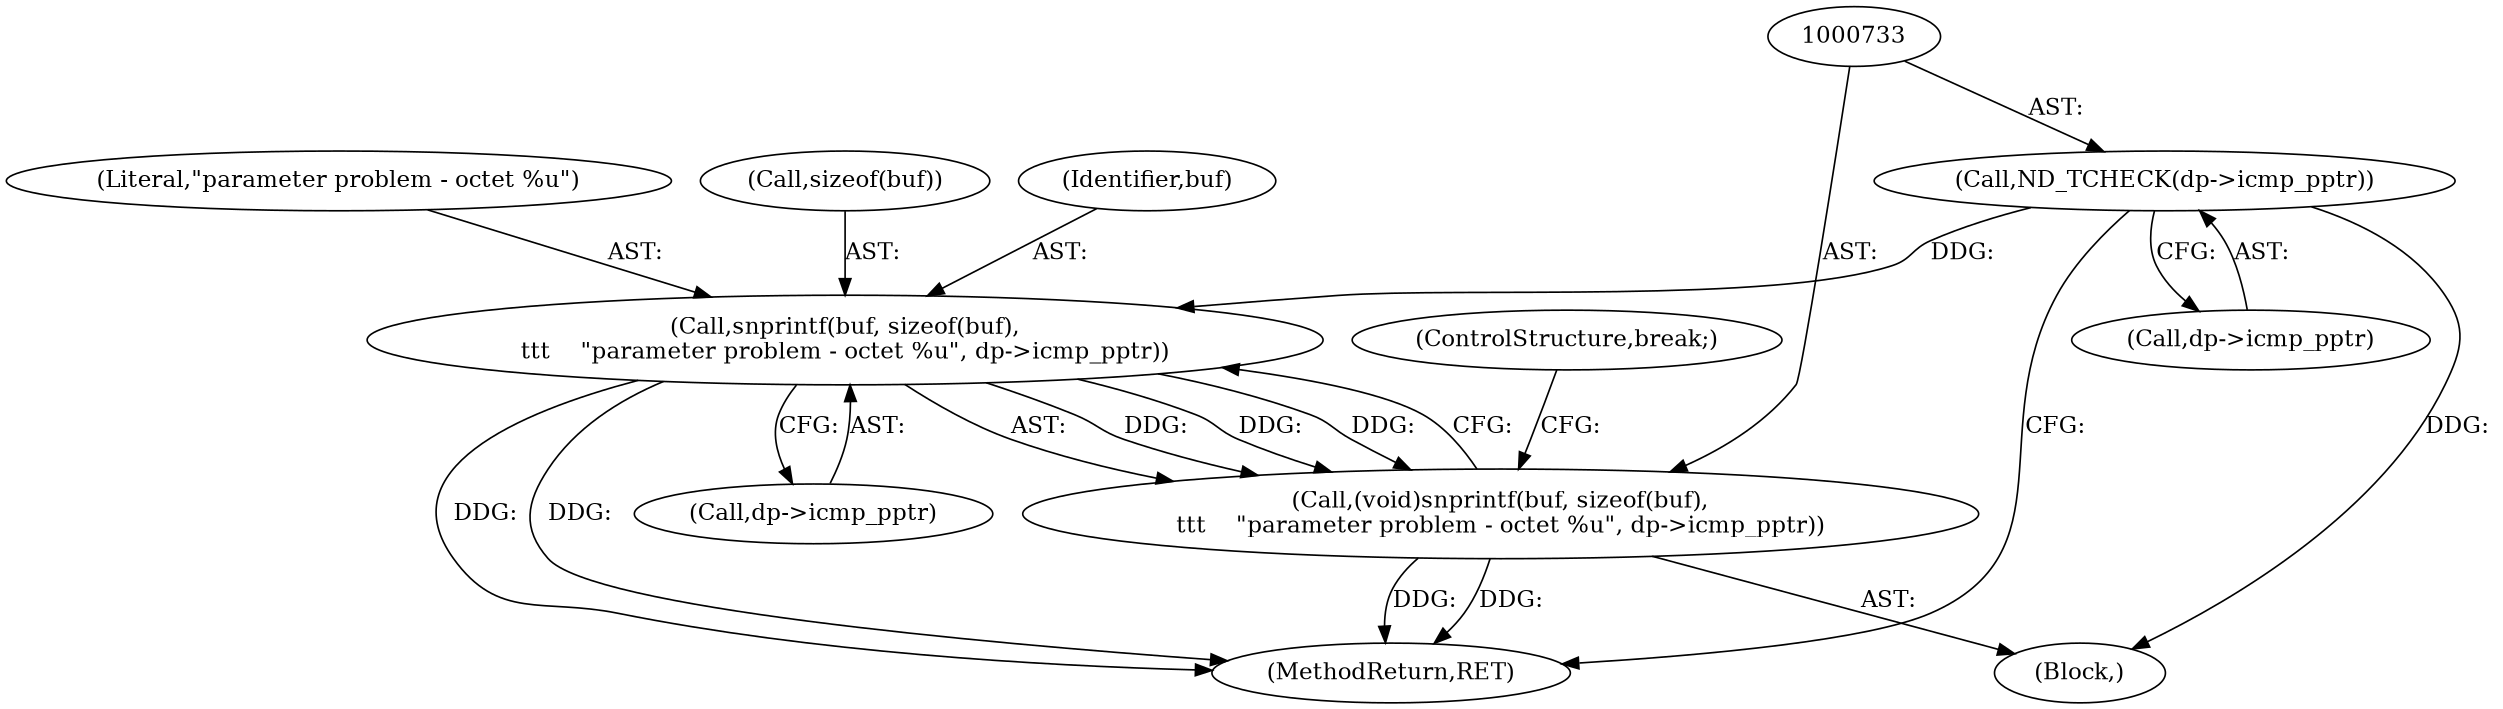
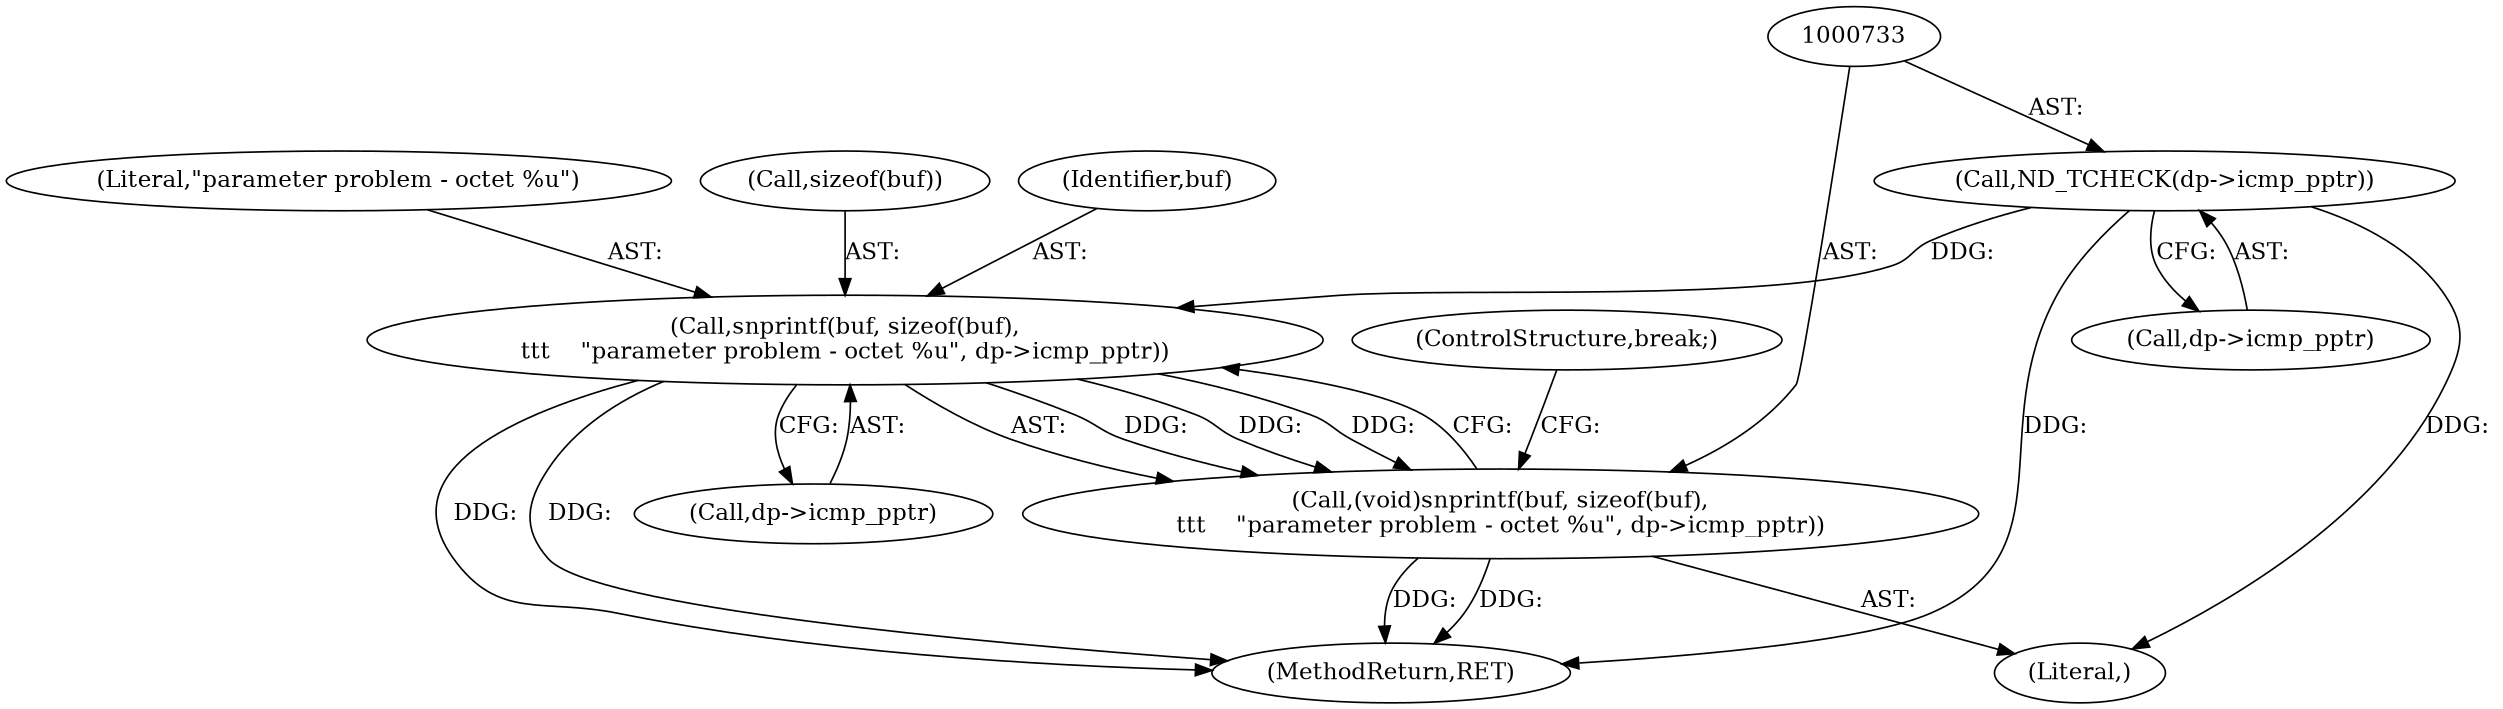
(2059, 427) -> (2059, 427)
(2080, 673) -> (2080, 673)
